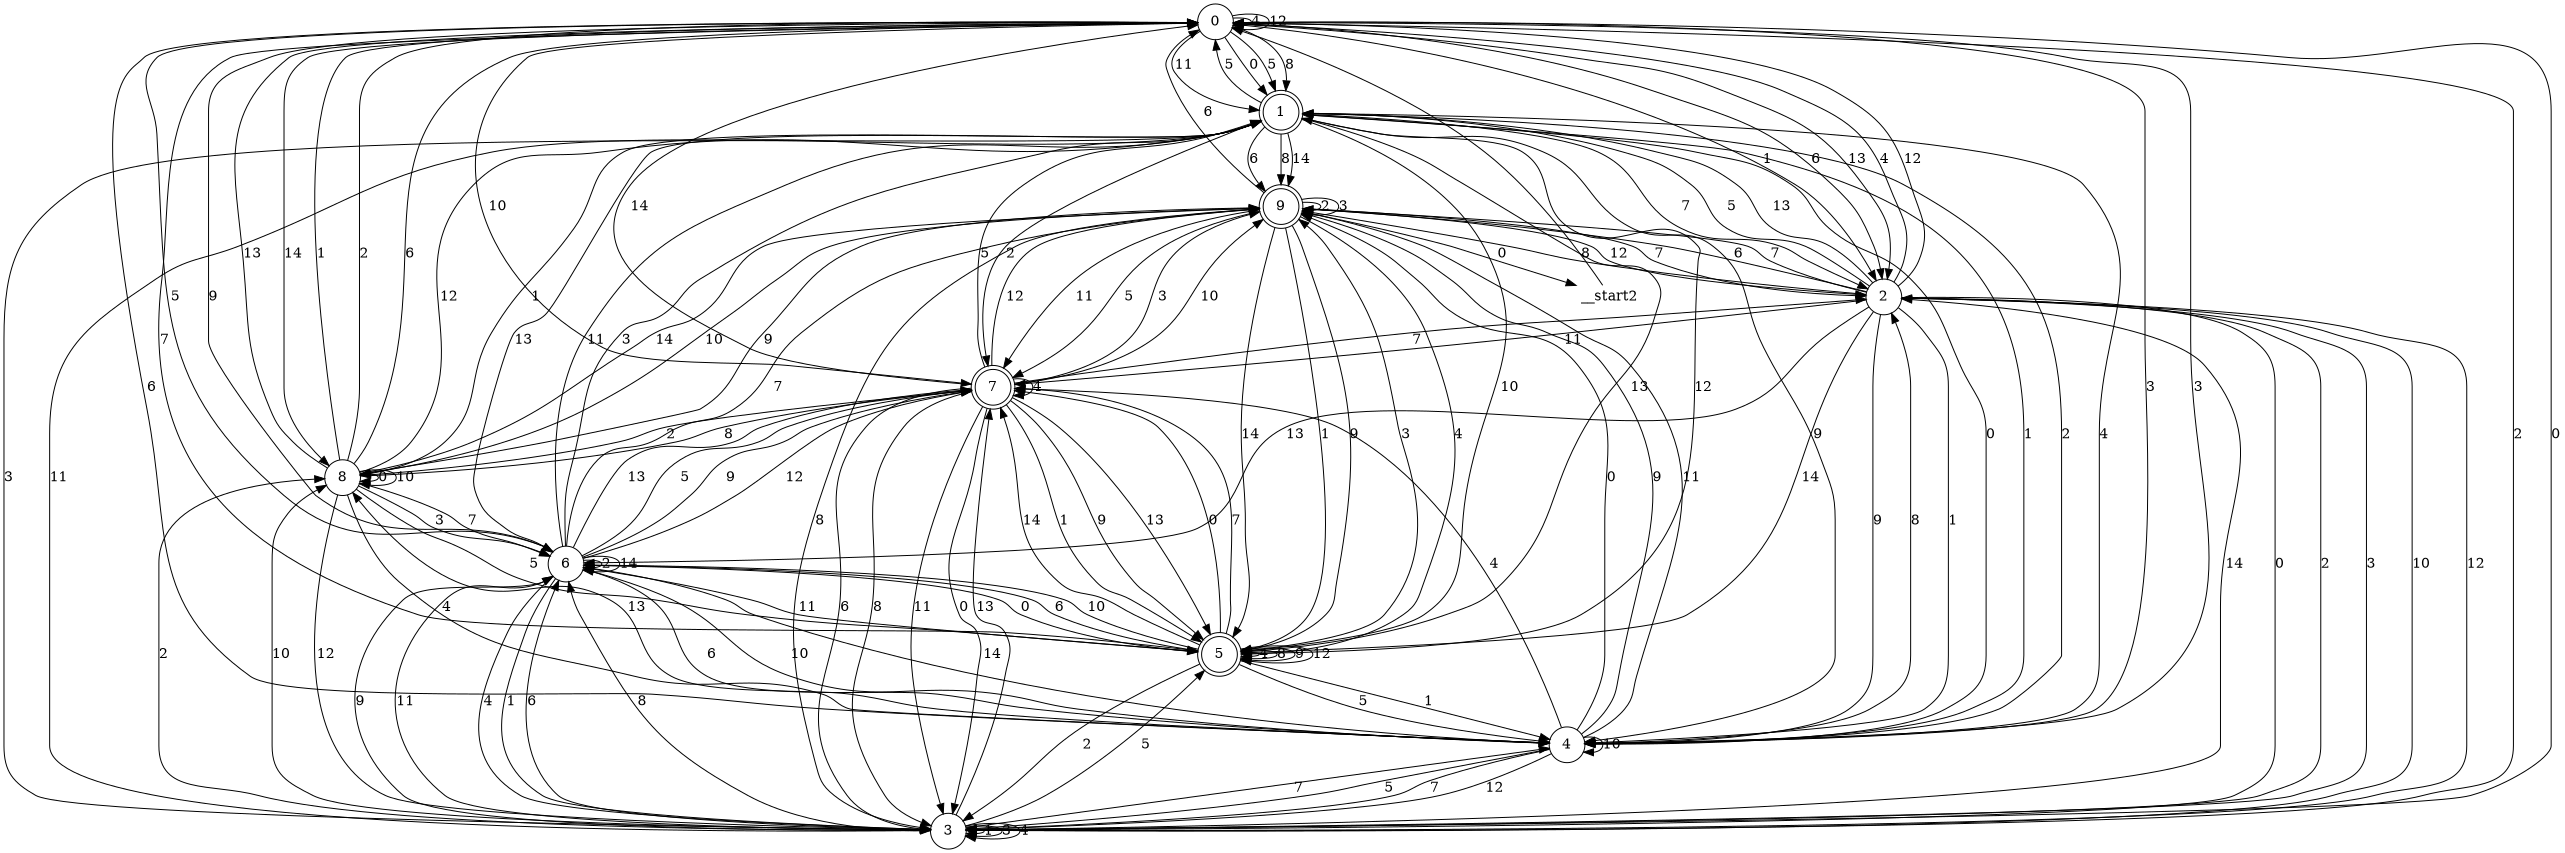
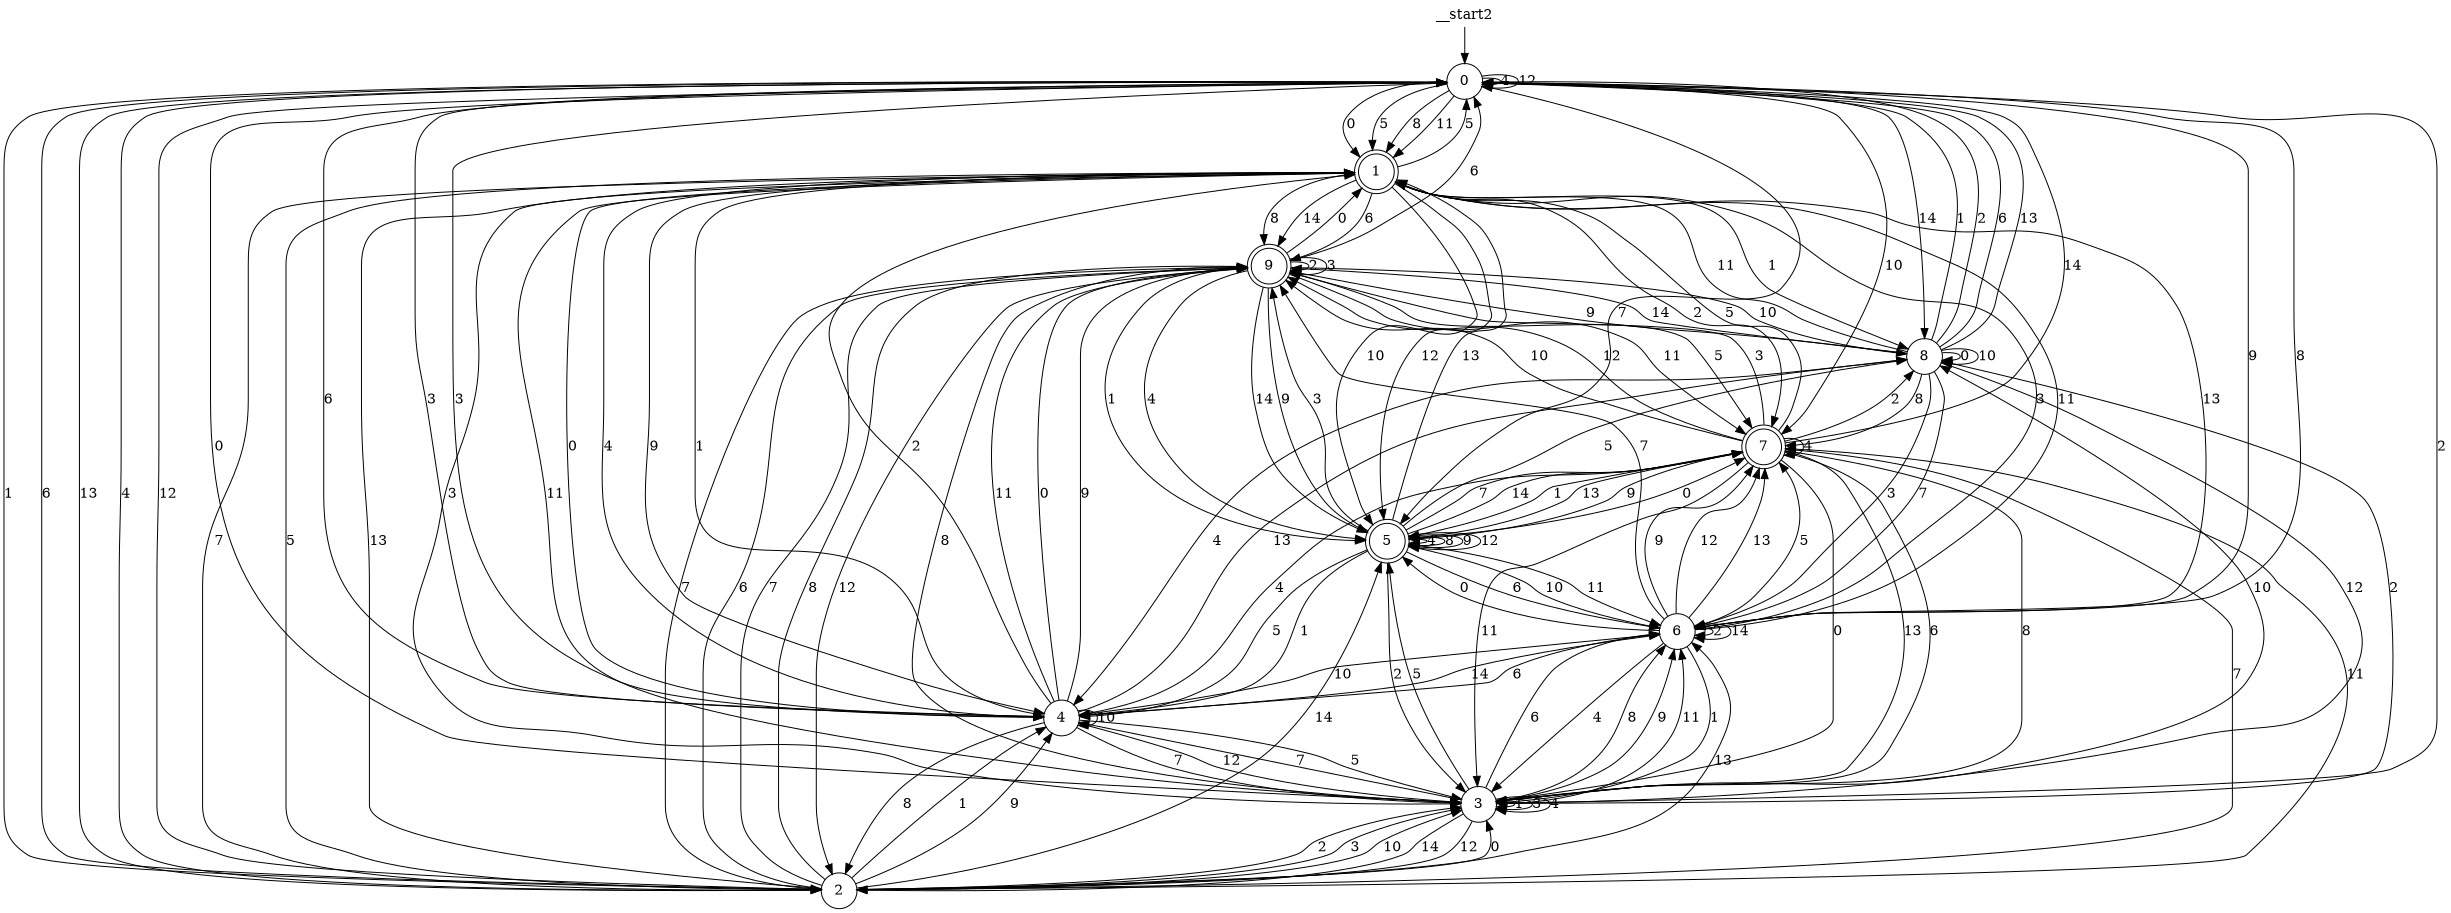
(1436, 242) -> (1322, 226)
(176, 297) -> (2301, 357)
(449, 297) -> (1726, 266)
(738, 614) -> (1627, 418)
